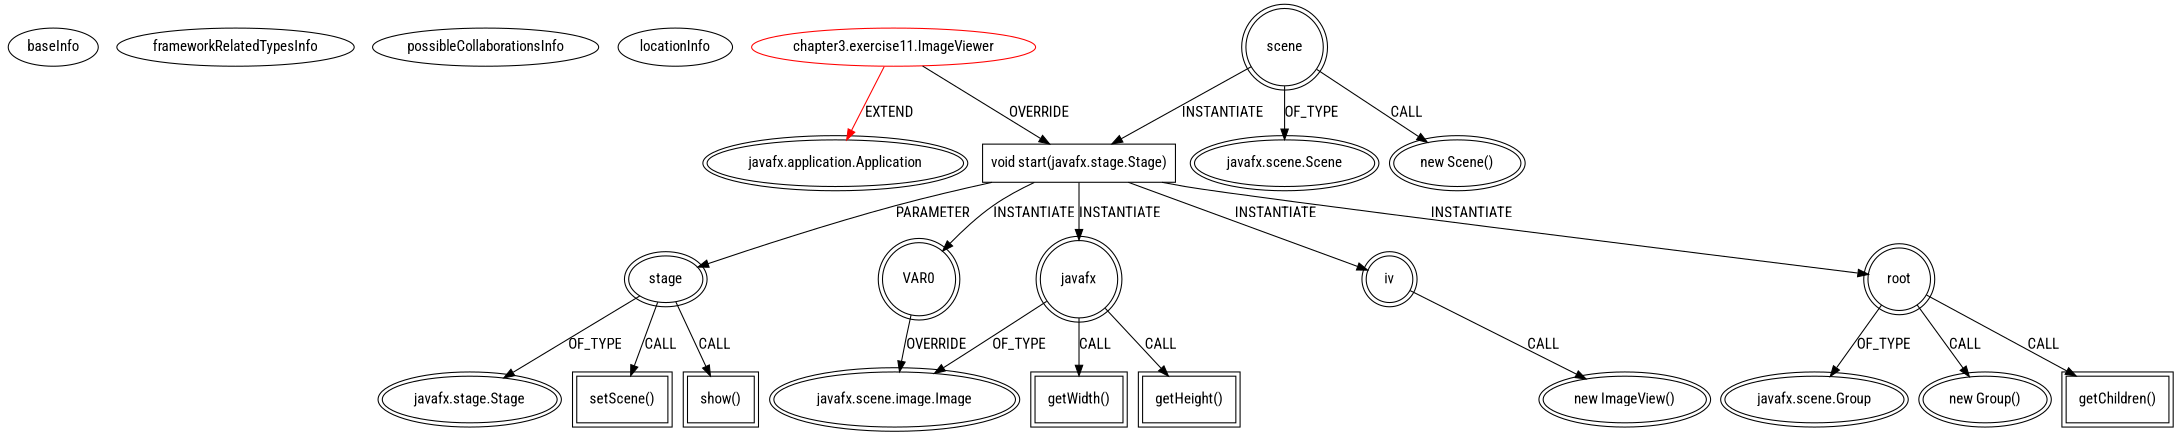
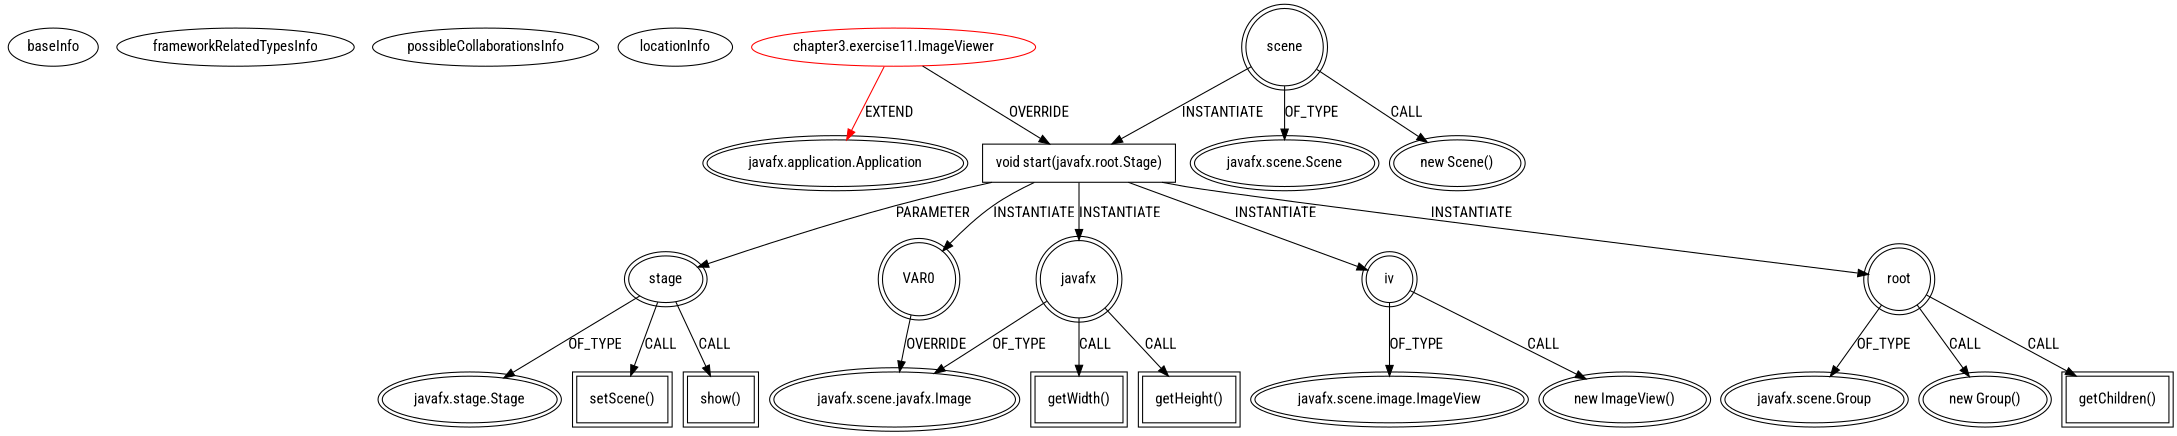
(1079, 163) -> (1079, 163)
(895, 400) -> (895, 400)
none -> (1390, 400)
